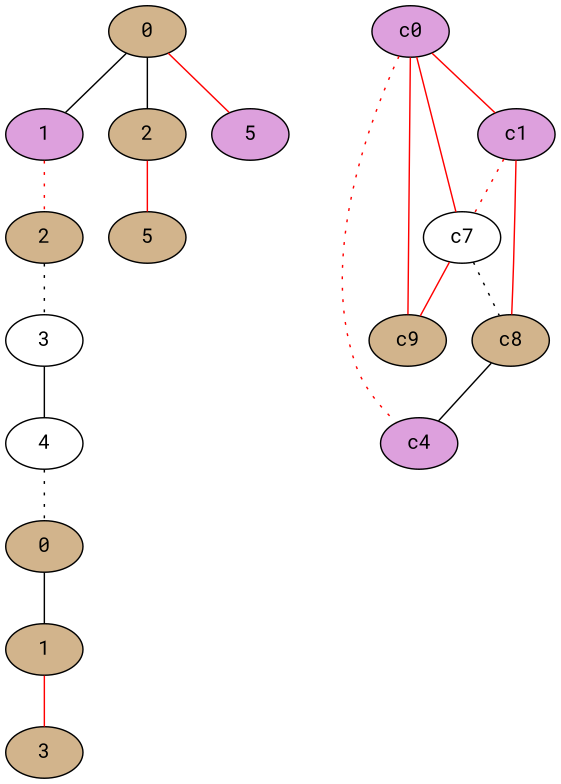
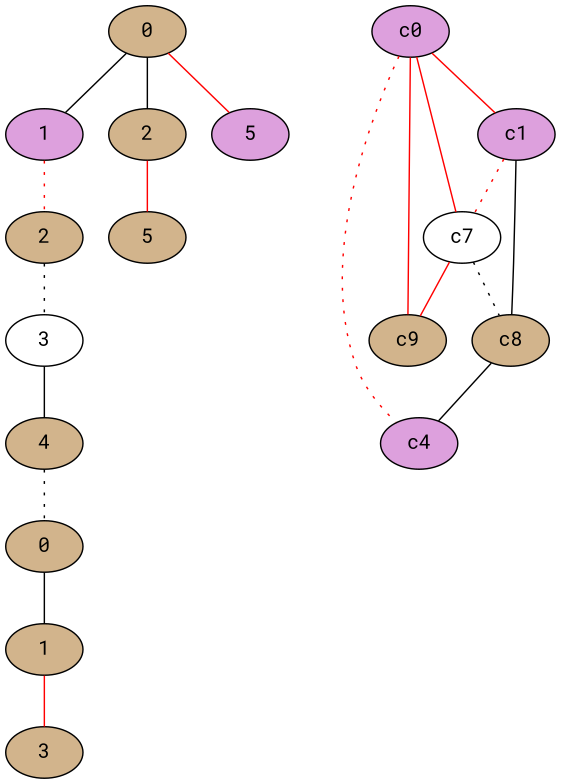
(514, 237) -> (514, 237)
(44, 443) -> (44, 443)
